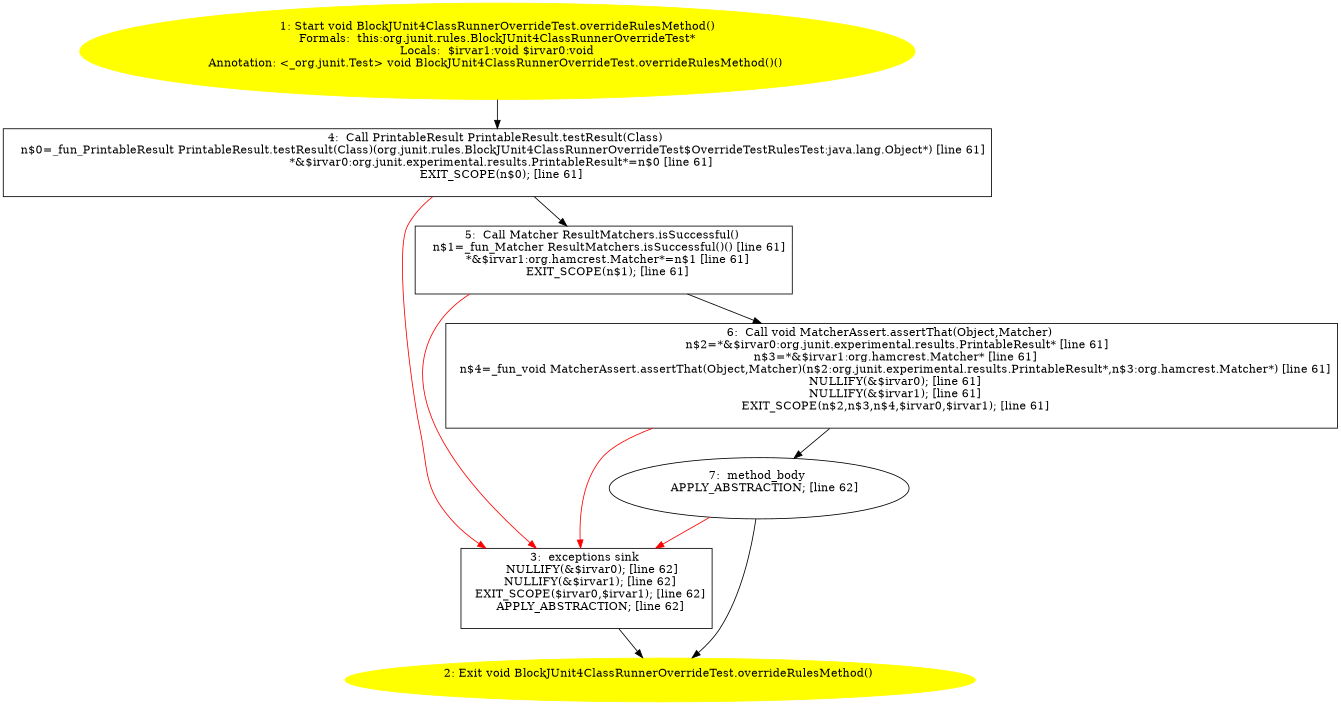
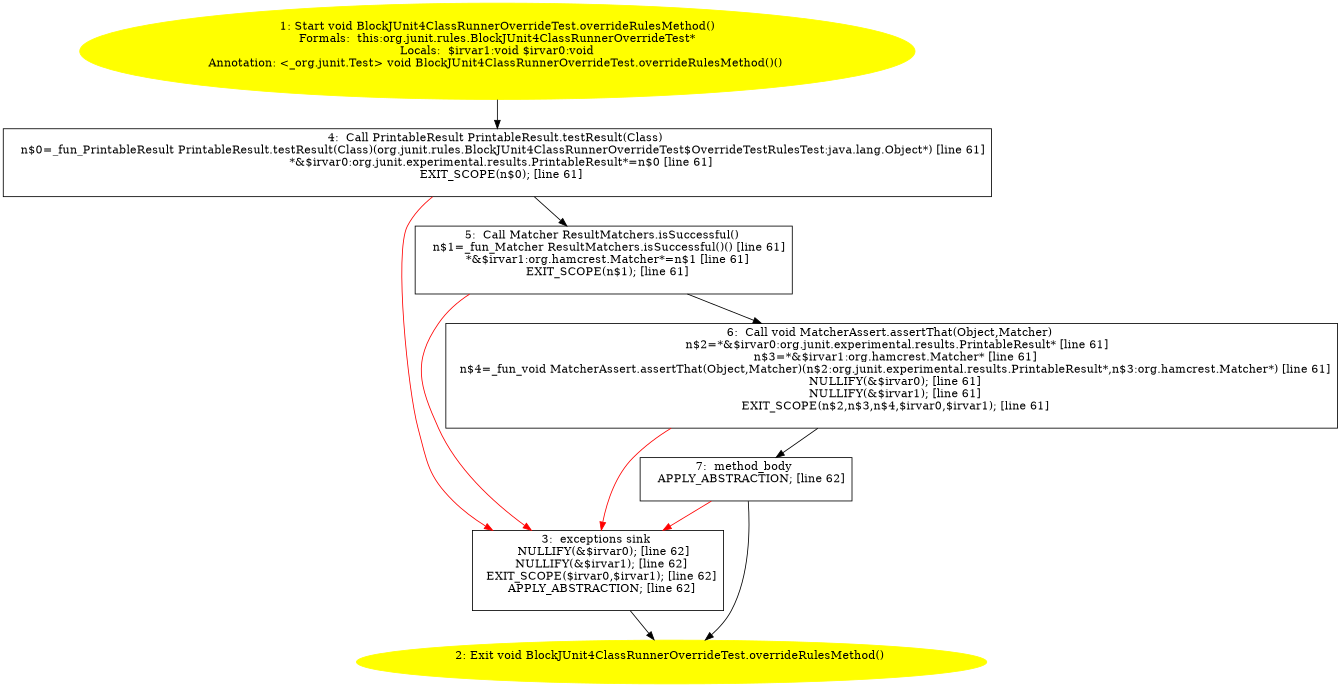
(759, 488) -> (746, 479)
